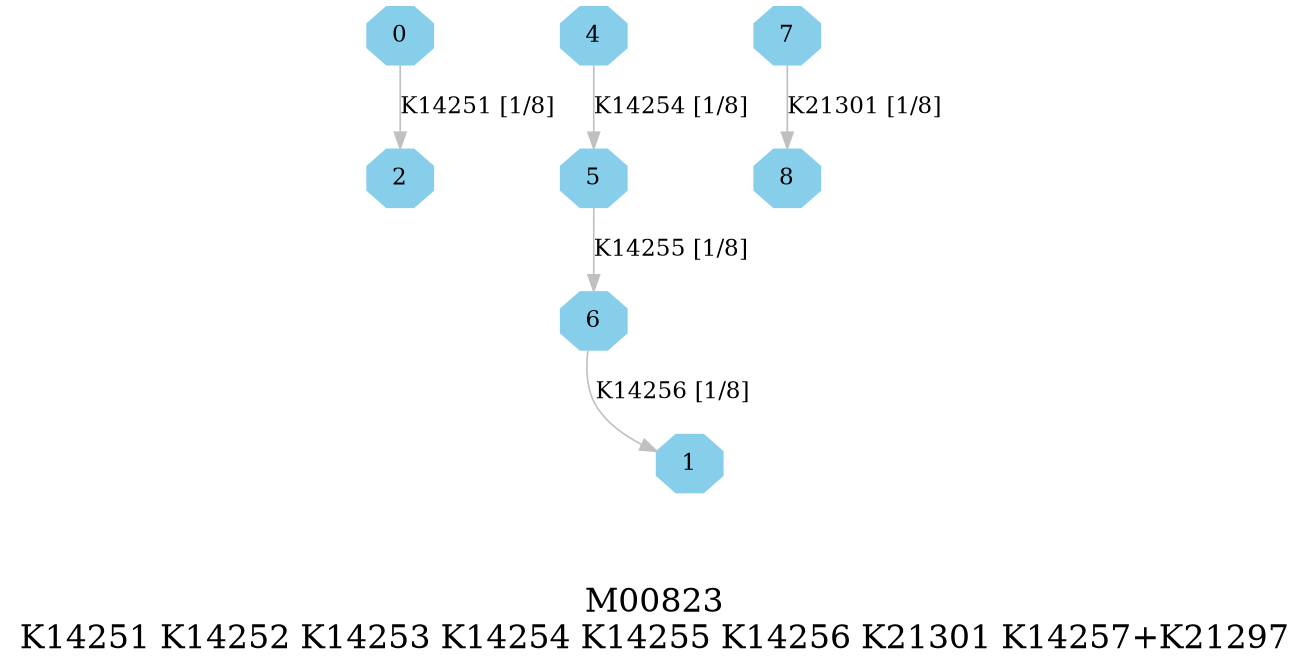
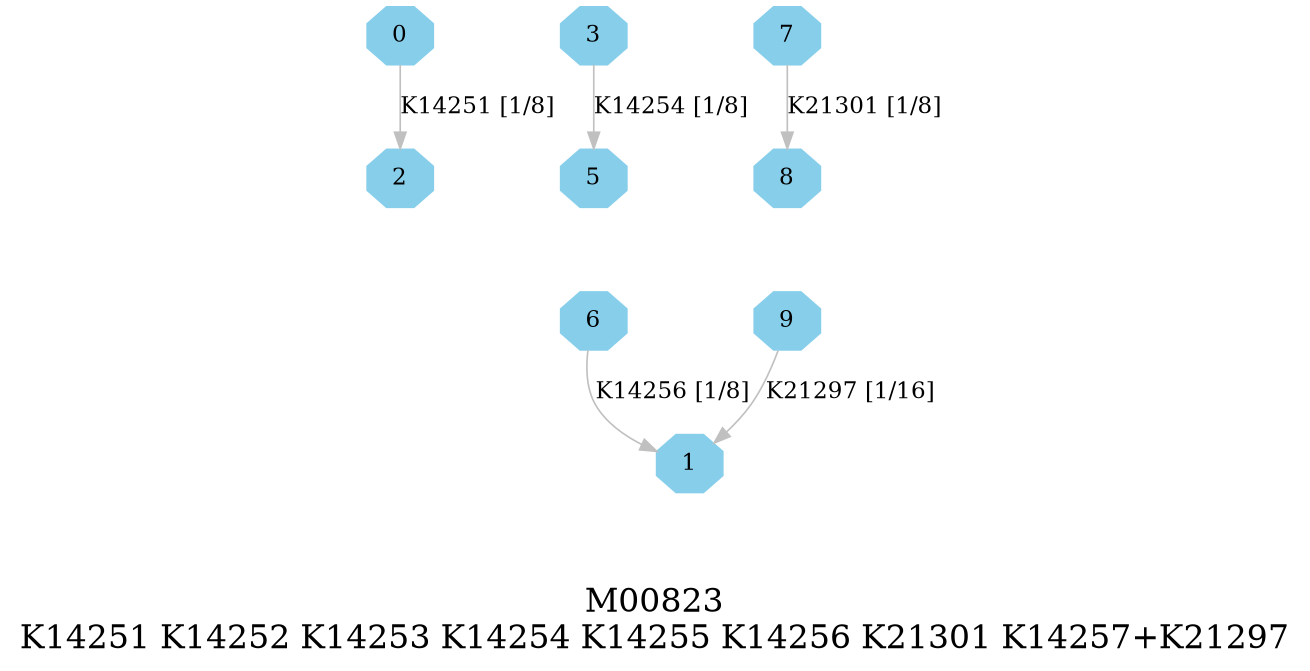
(594, 36) -> (594, 36)
(594, 241) -> none
none -> (787, 321)
